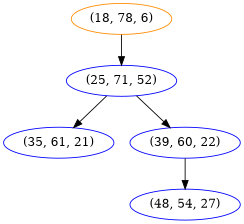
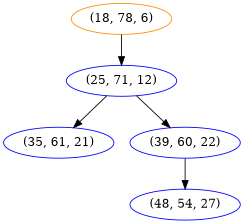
(122, 81) -> (122, 81)
